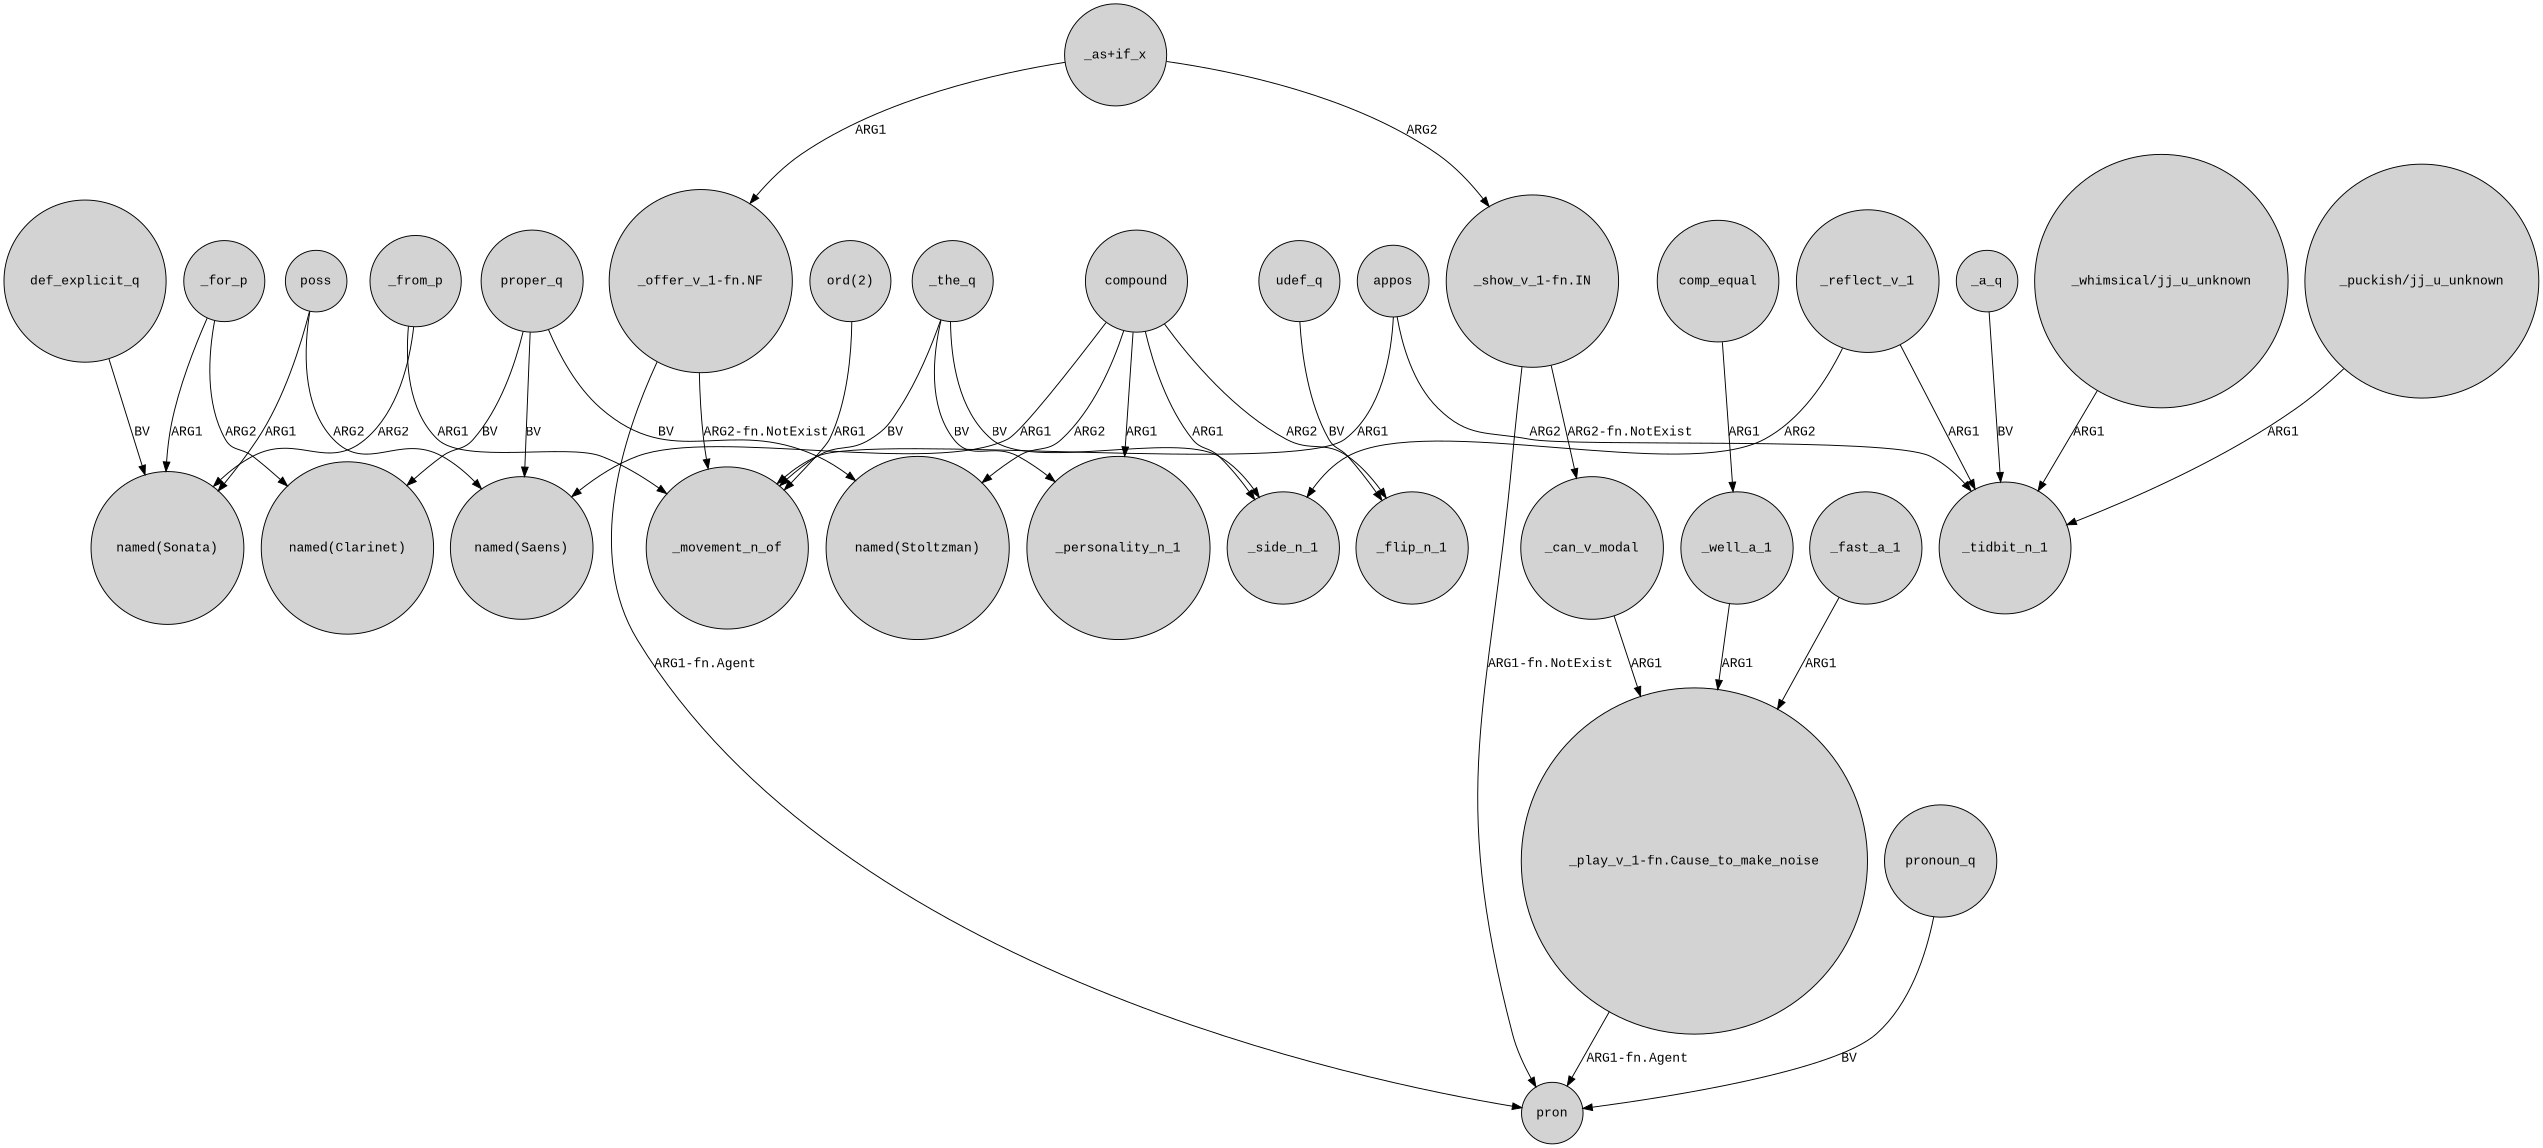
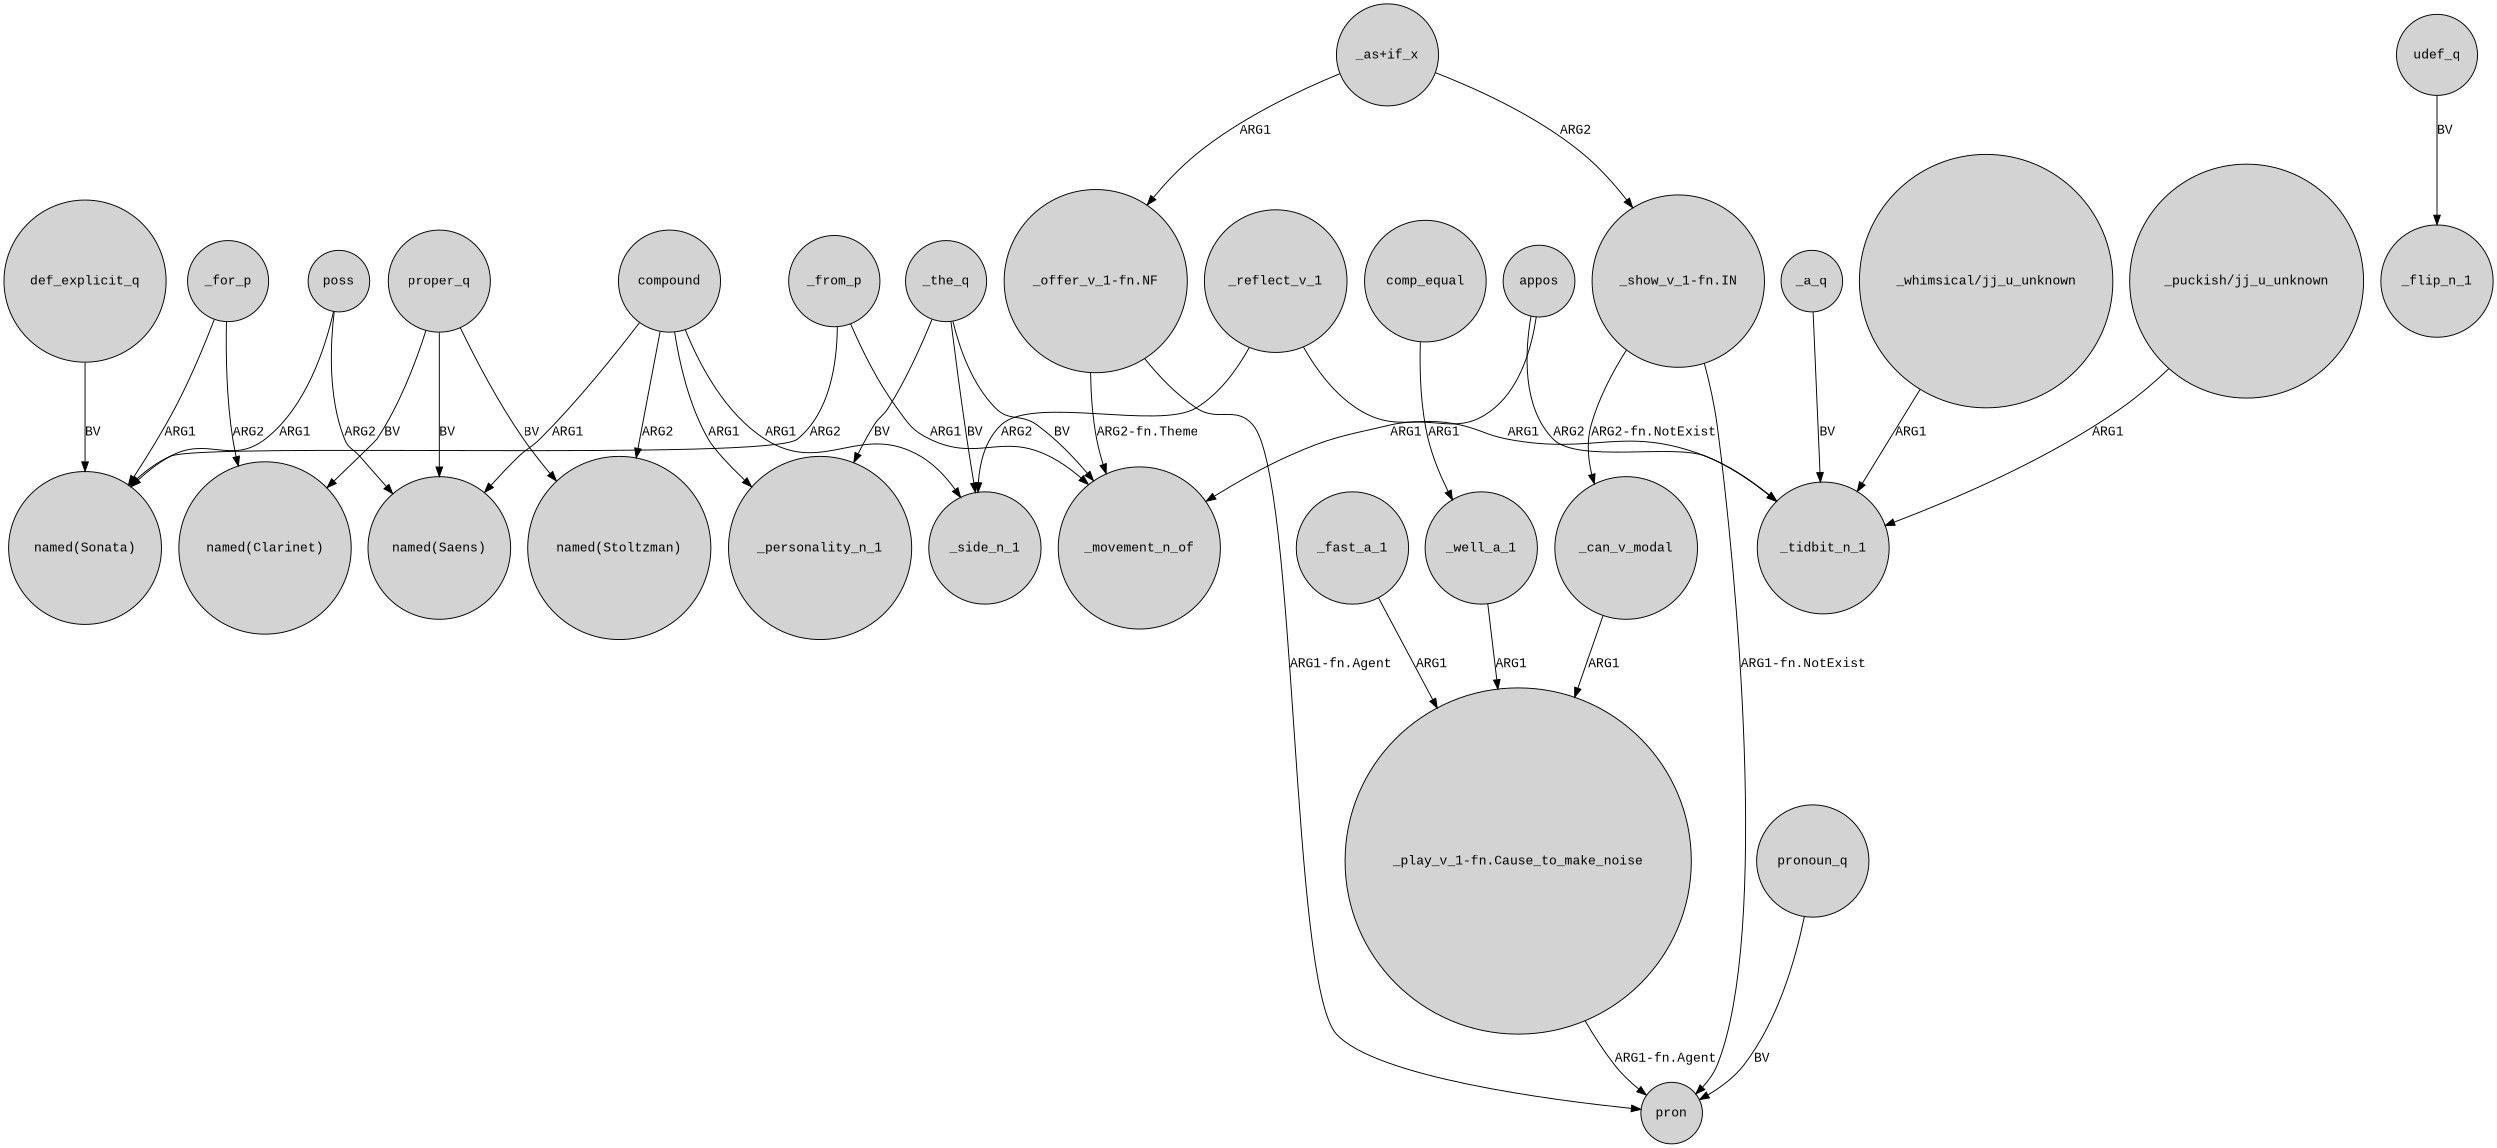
(850, 281) -> none
(1262, 424) -> none
(767, 432) -> (1148, 432)
